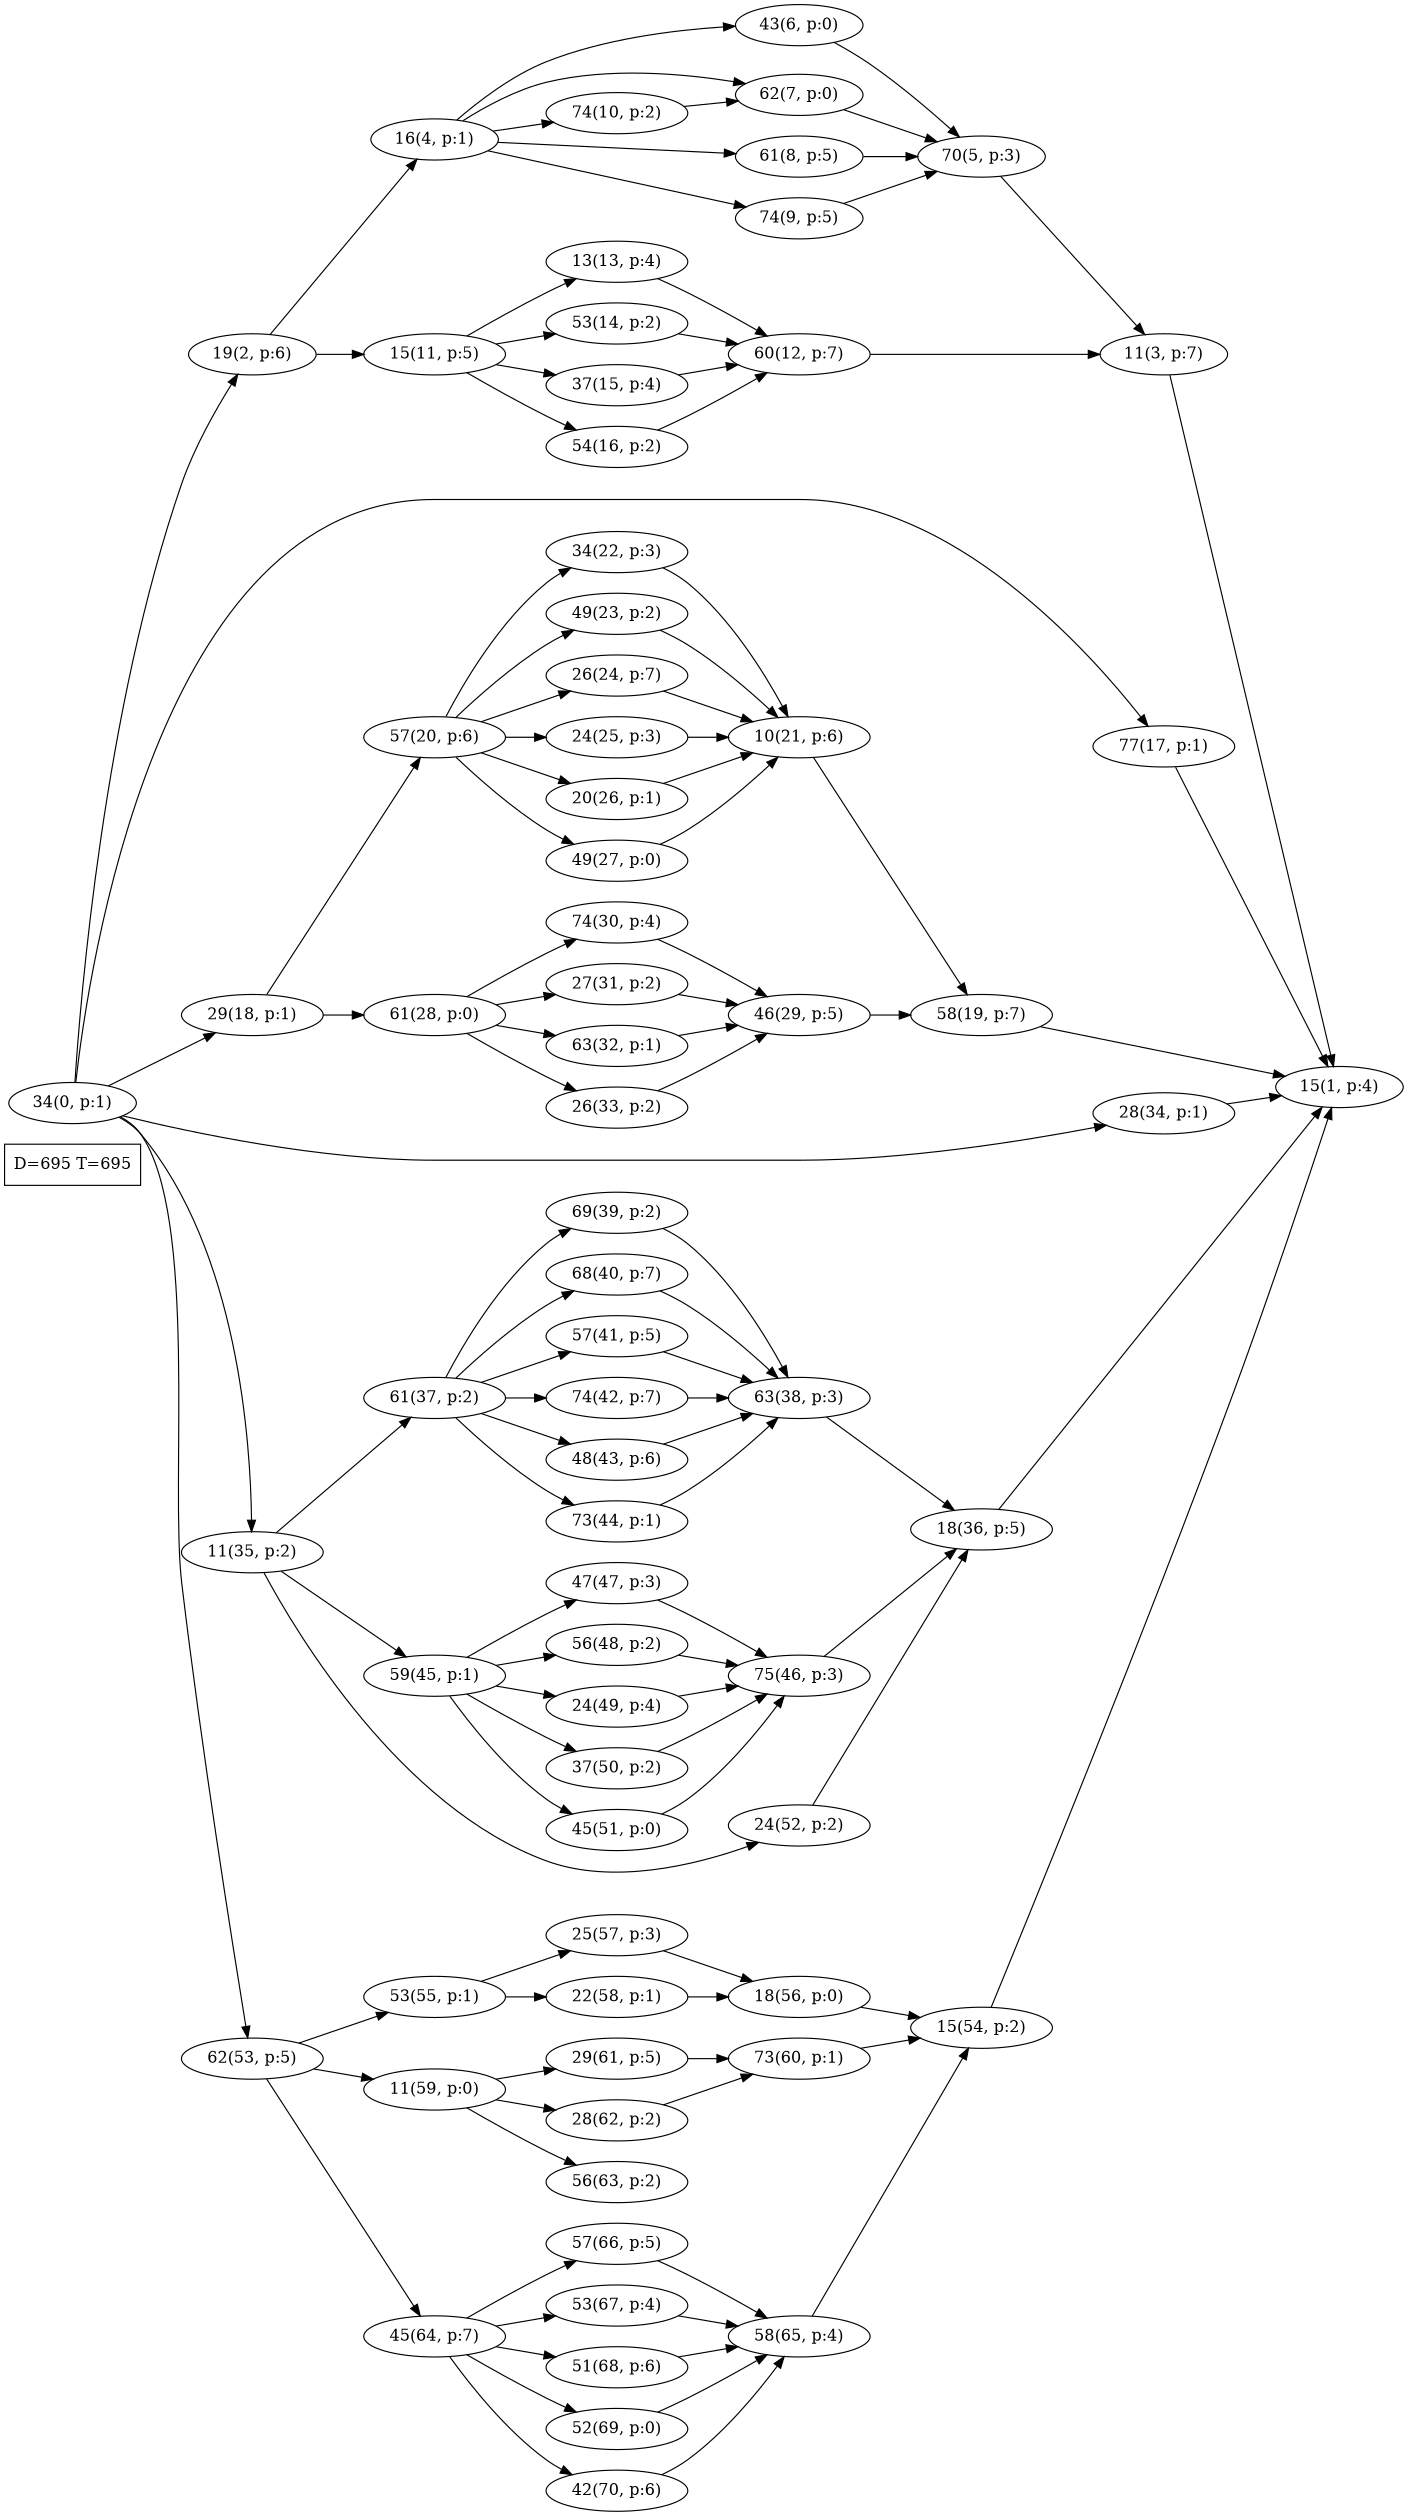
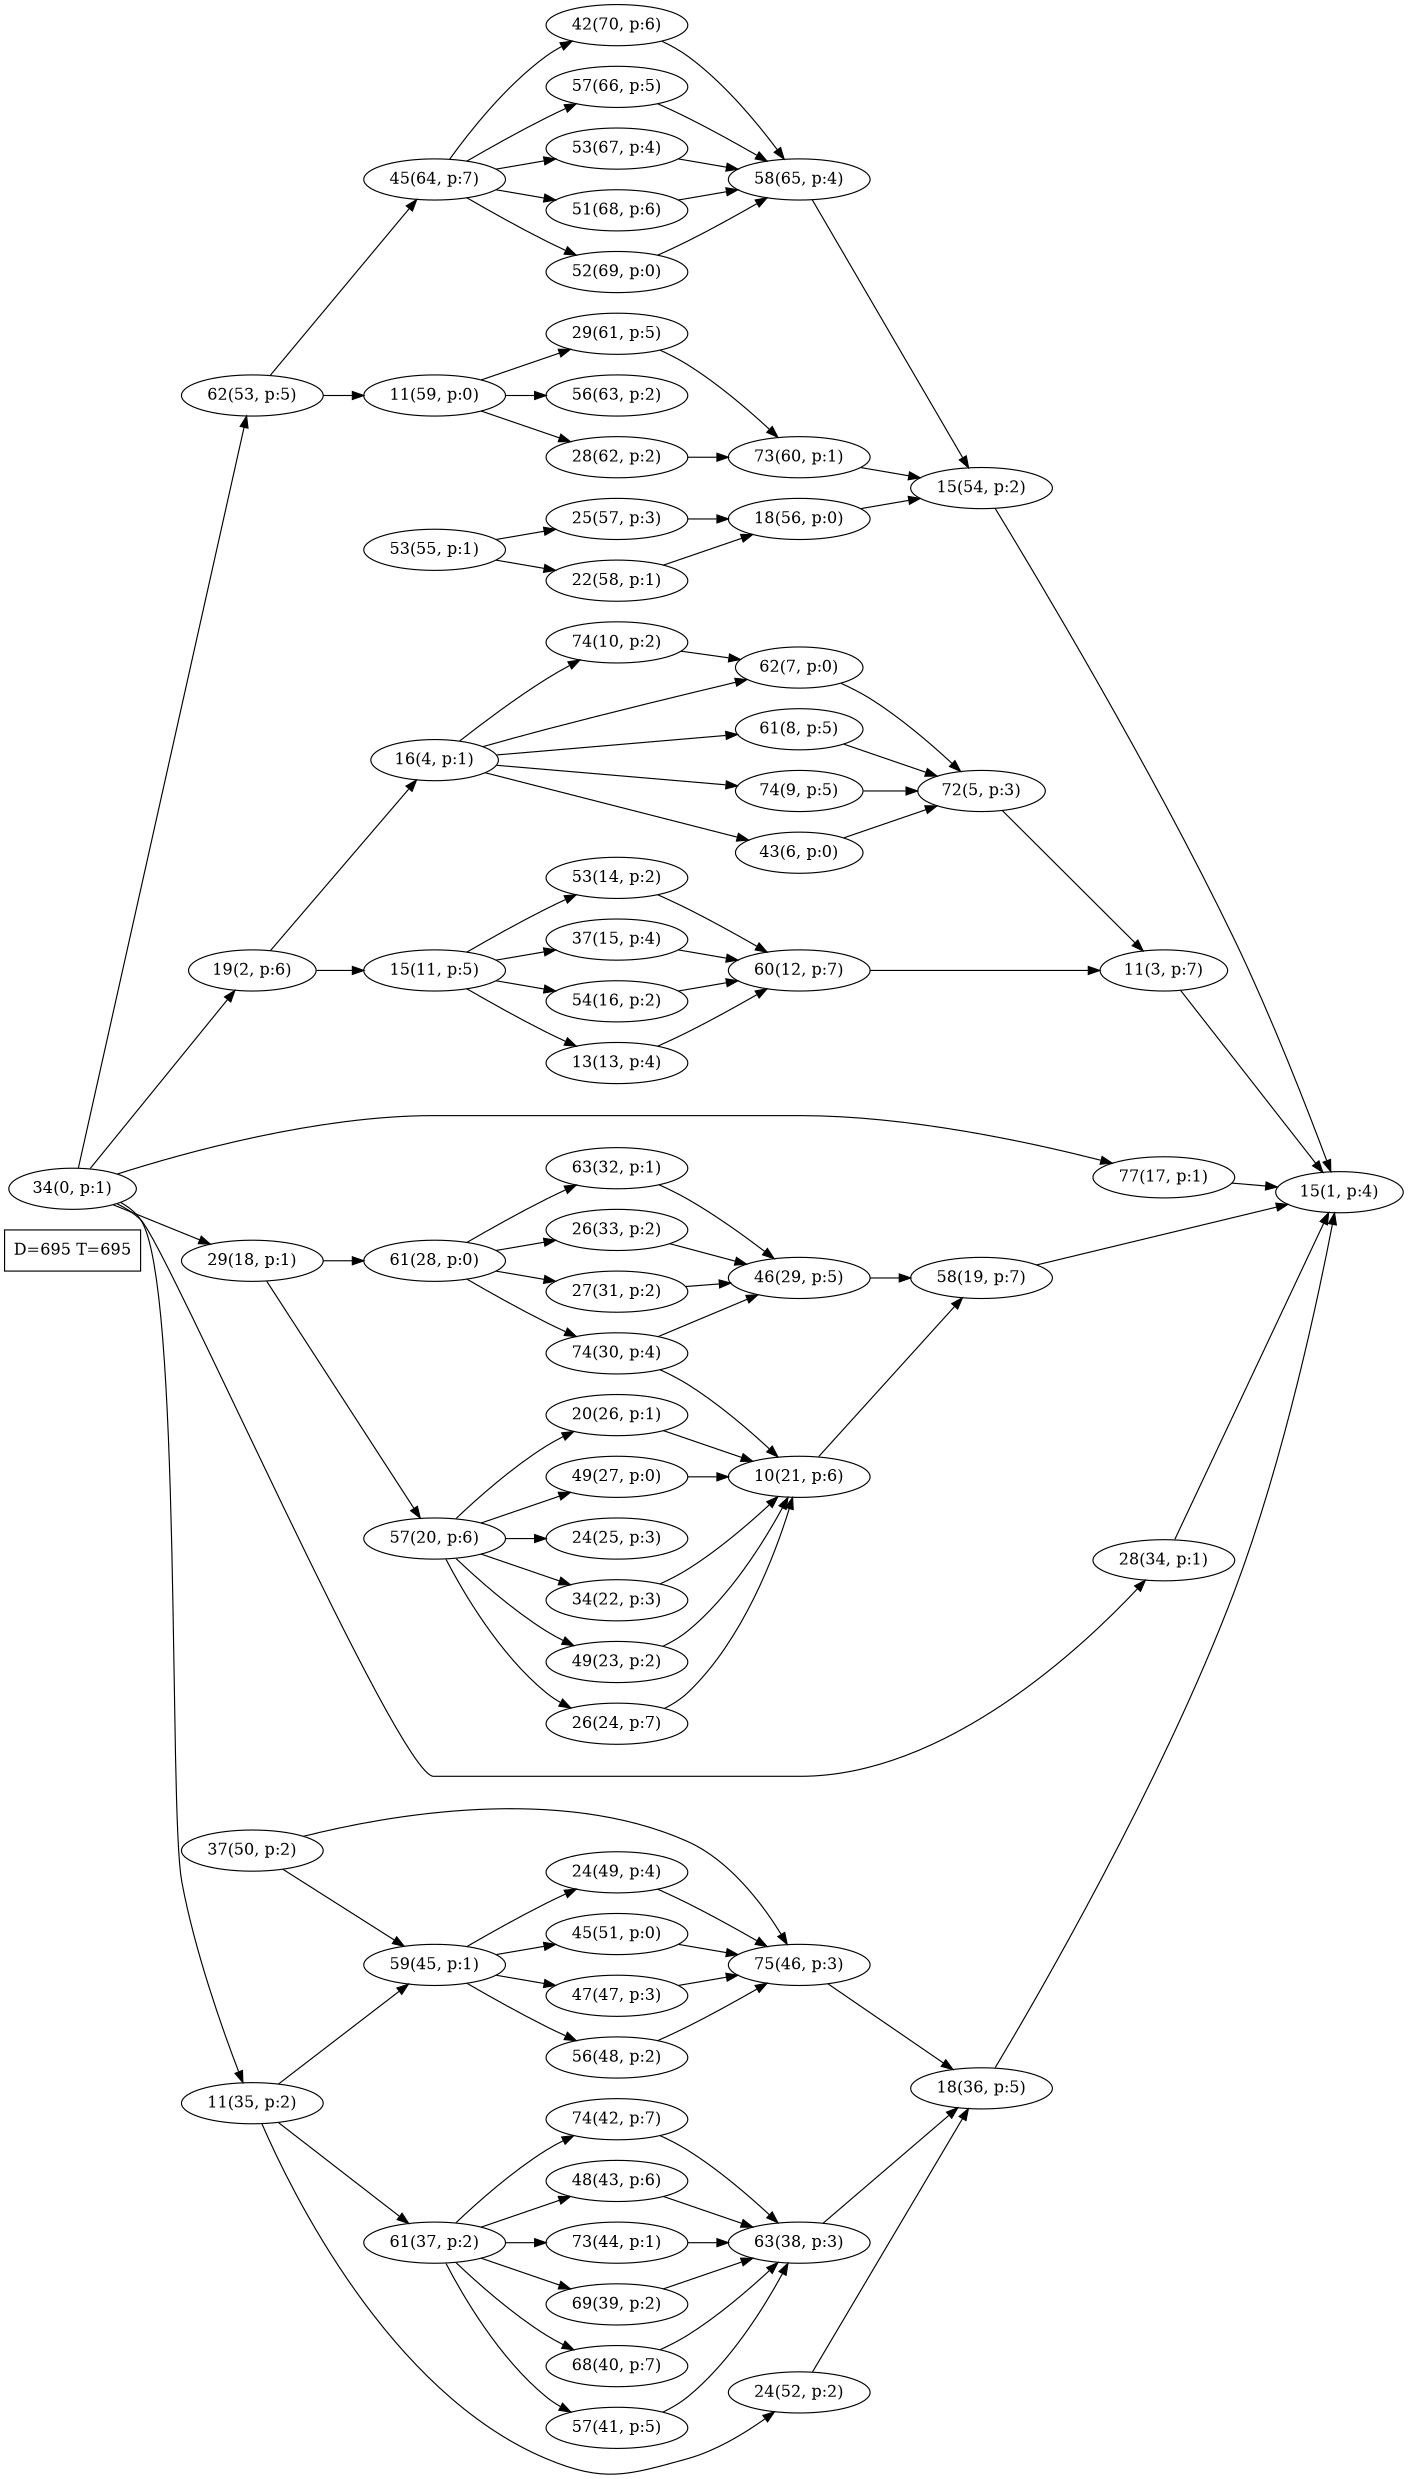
(982, 157) -> (982, 791)
(702, 737) -> (718, 1405)
(516, 1721) -> (339, 1905)
(338, 2030) -> none
